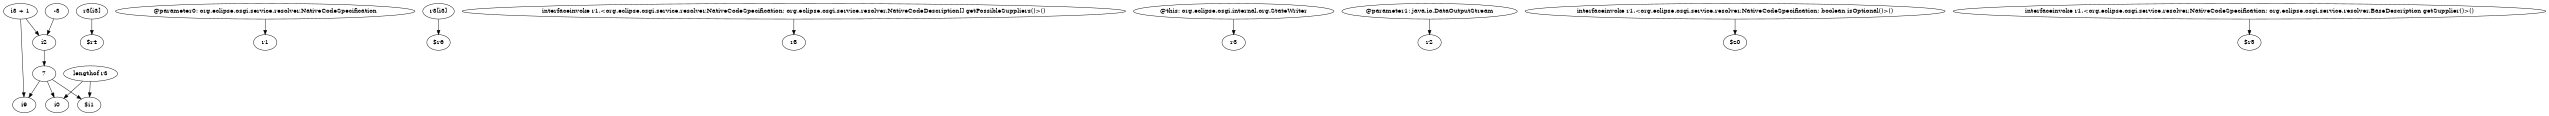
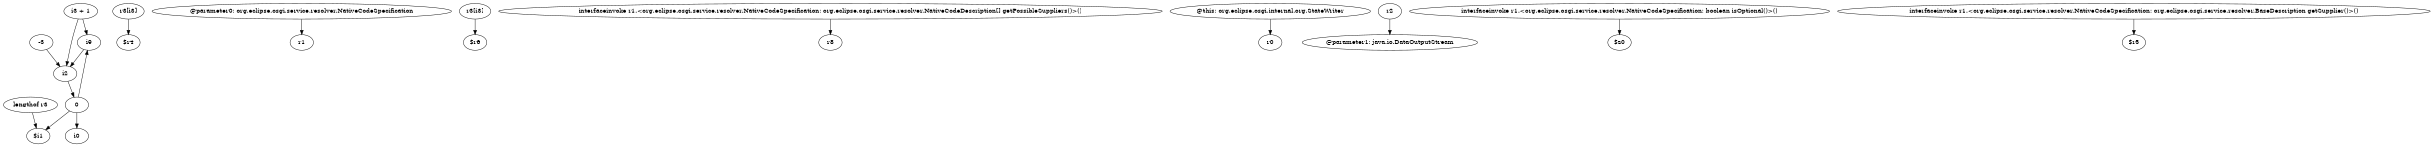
(1430, 25) -> (1390, 25)
(1234, 42) -> (1270, 42)
none -> (78, 56)
(44, 74) -> (77, 105)
(75, 88) -> none
